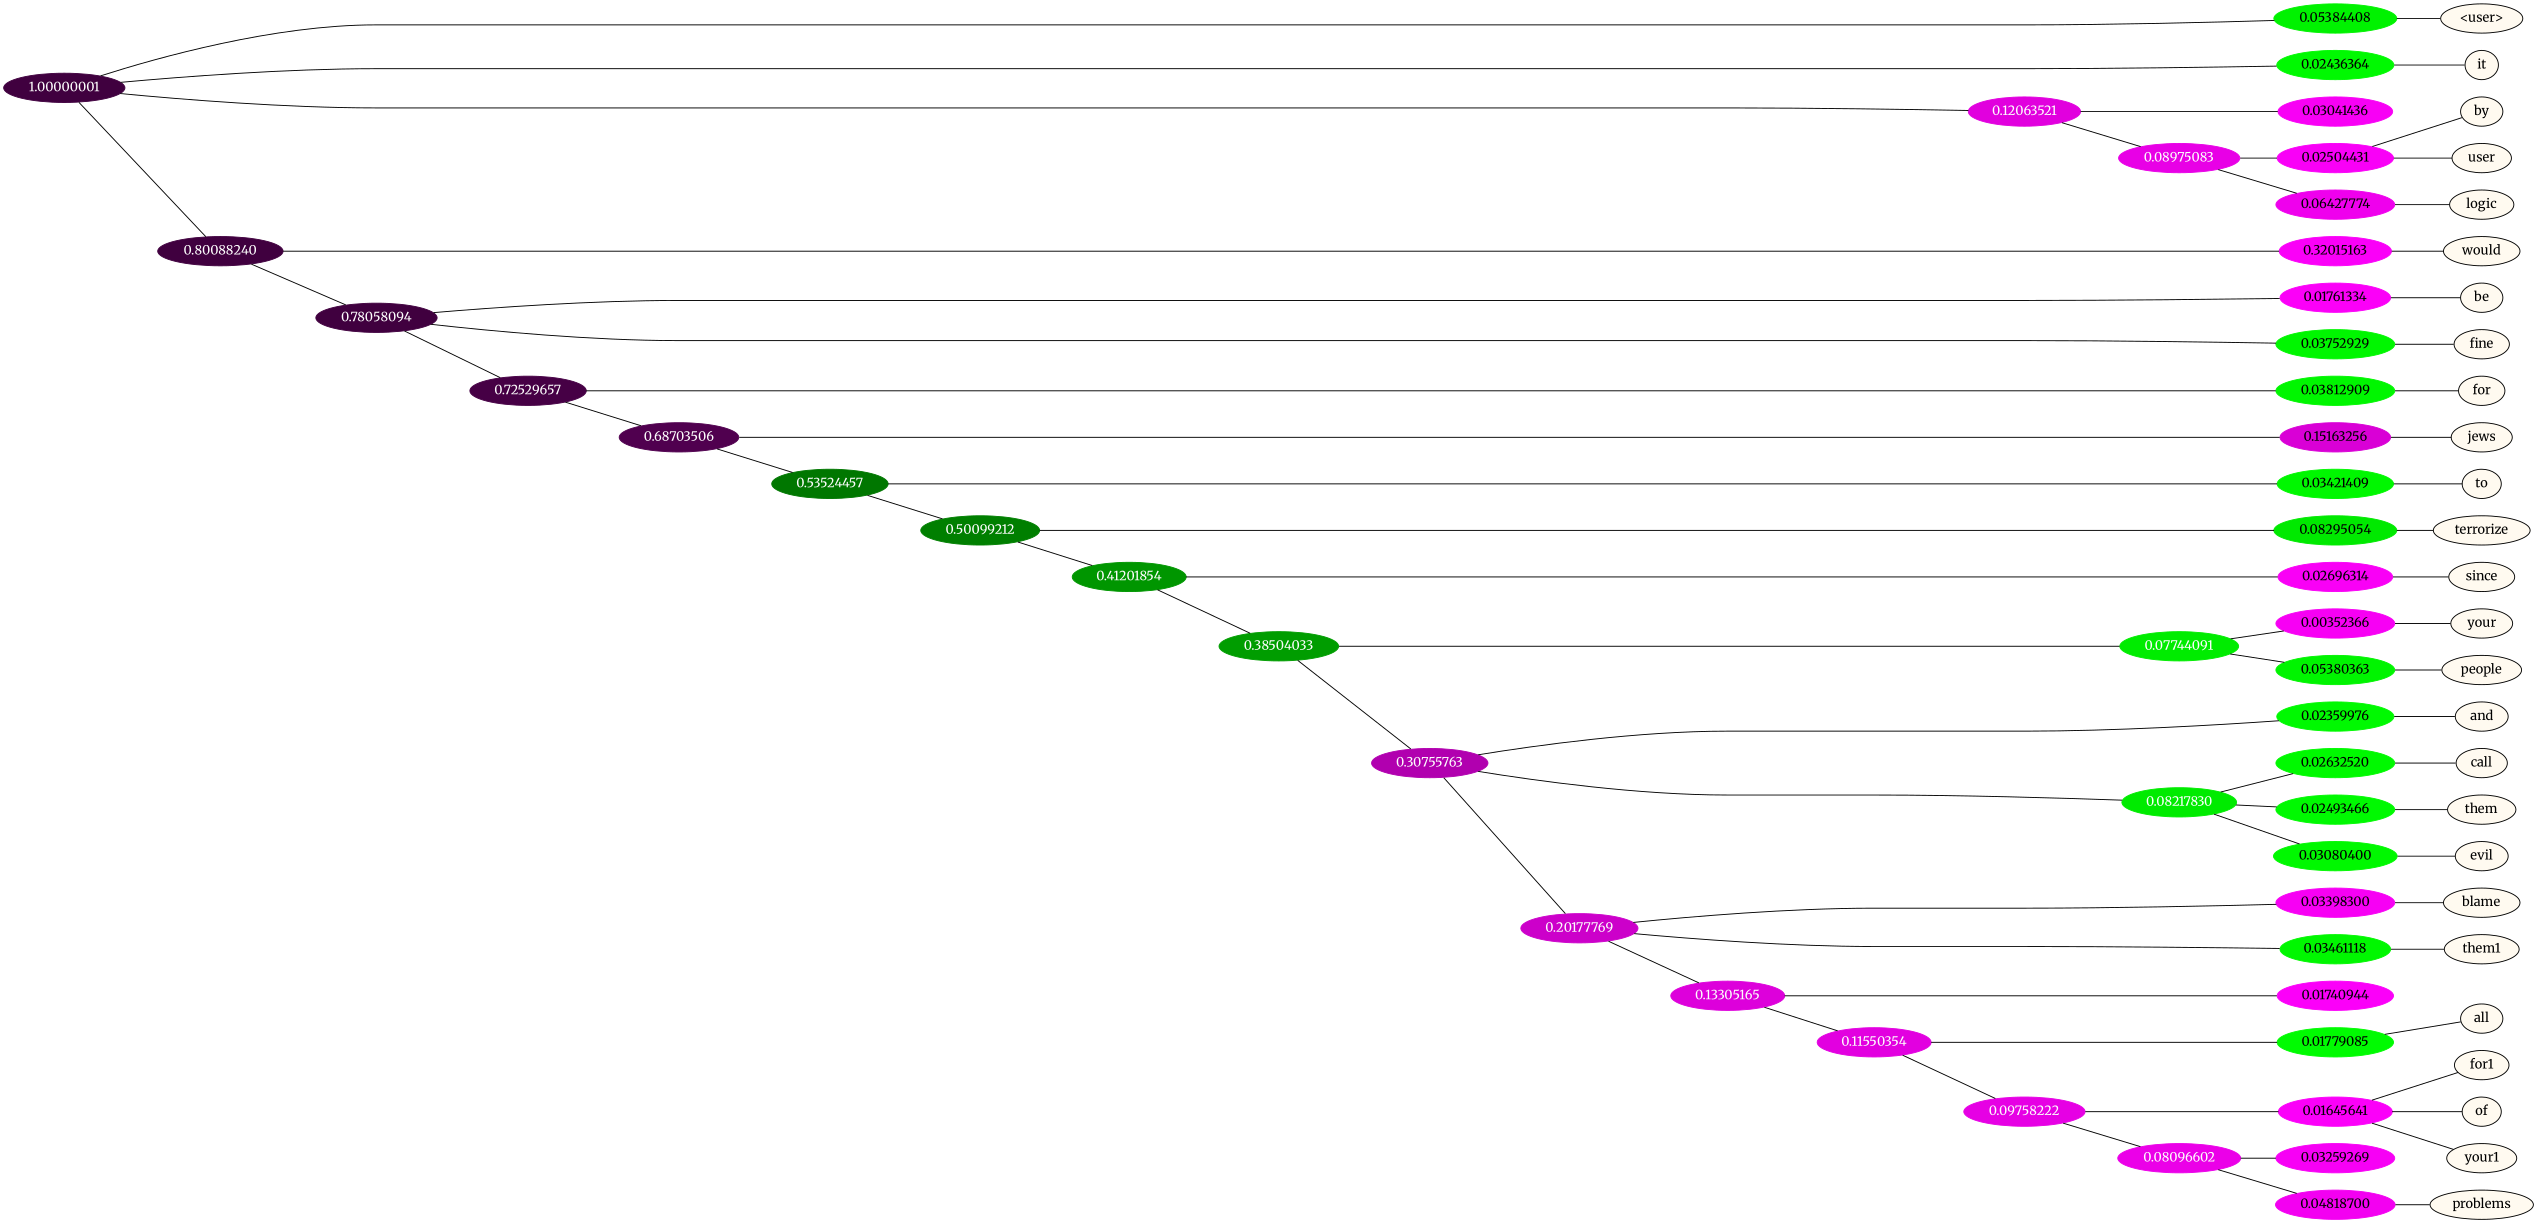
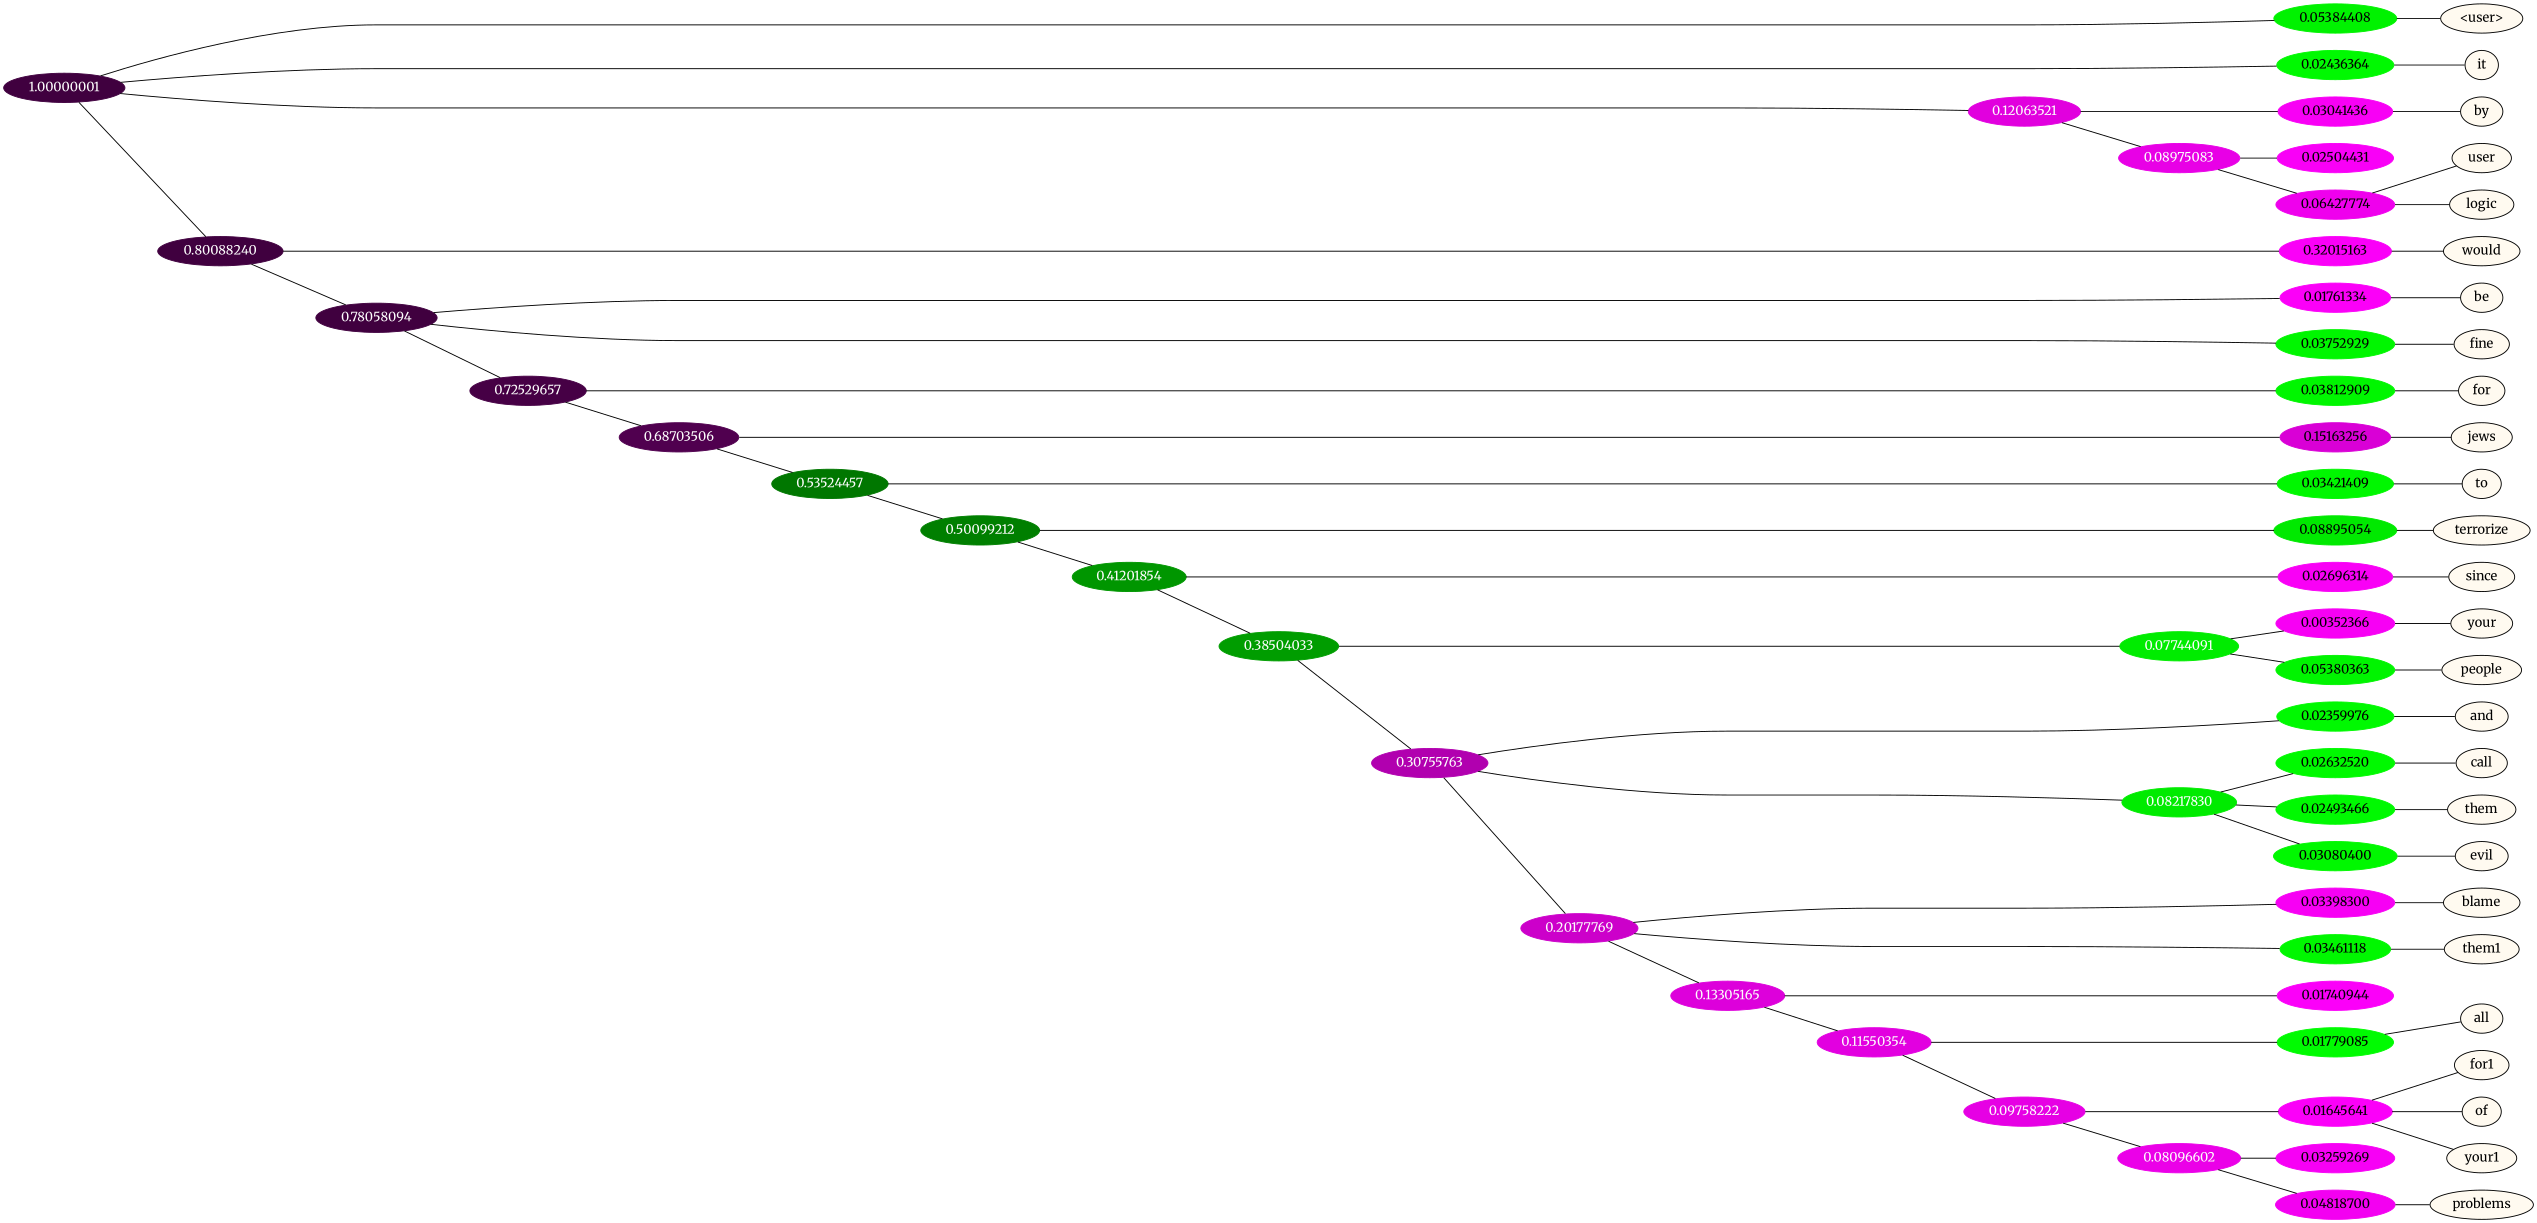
(2417, 132) -> (2427, 112)
(2423, 158) -> (2414, 179)
(2335, 530) -> (2335, 530)
